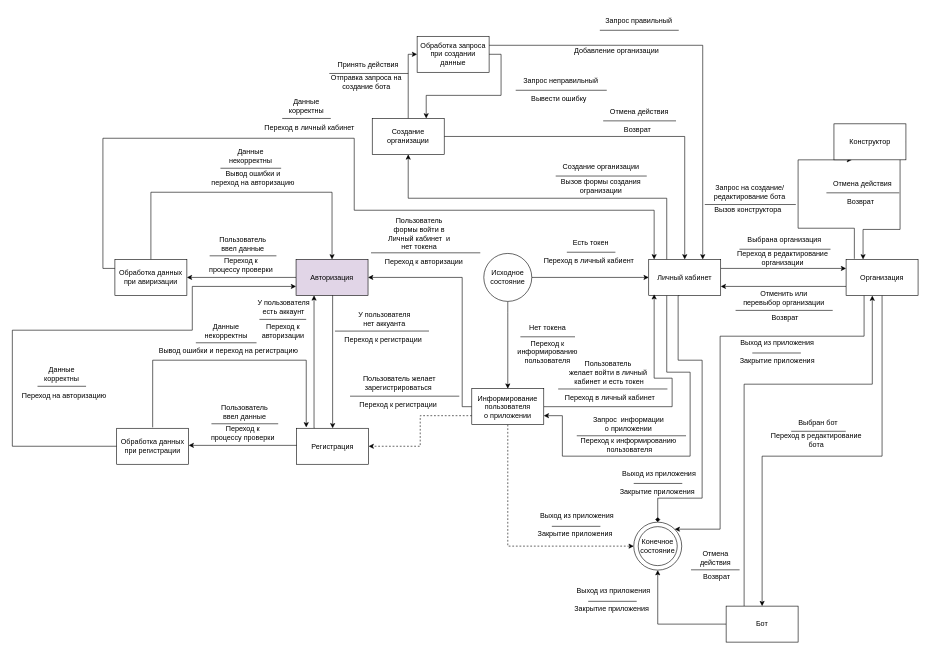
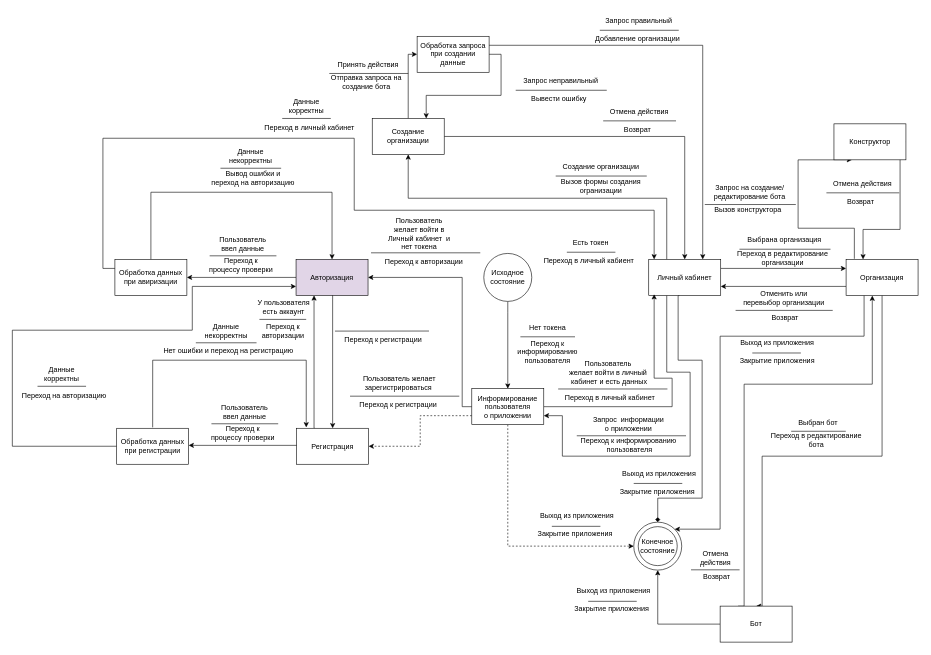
(617, 51) -> (638, 39)
(419, 234) -> (419, 234)
(588, 278) -> none
(384, 319) -> none
(229, 351) -> (229, 351)
(608, 373) -> (608, 373)
(762, 624) -> (756, 624)
